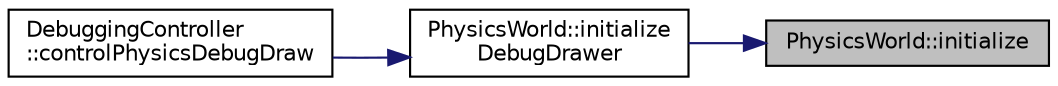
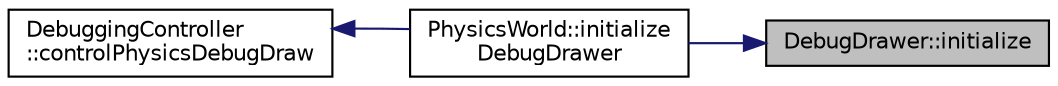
(908, 43) -> (908, 43)
(360, 58) -> (382, 29)
